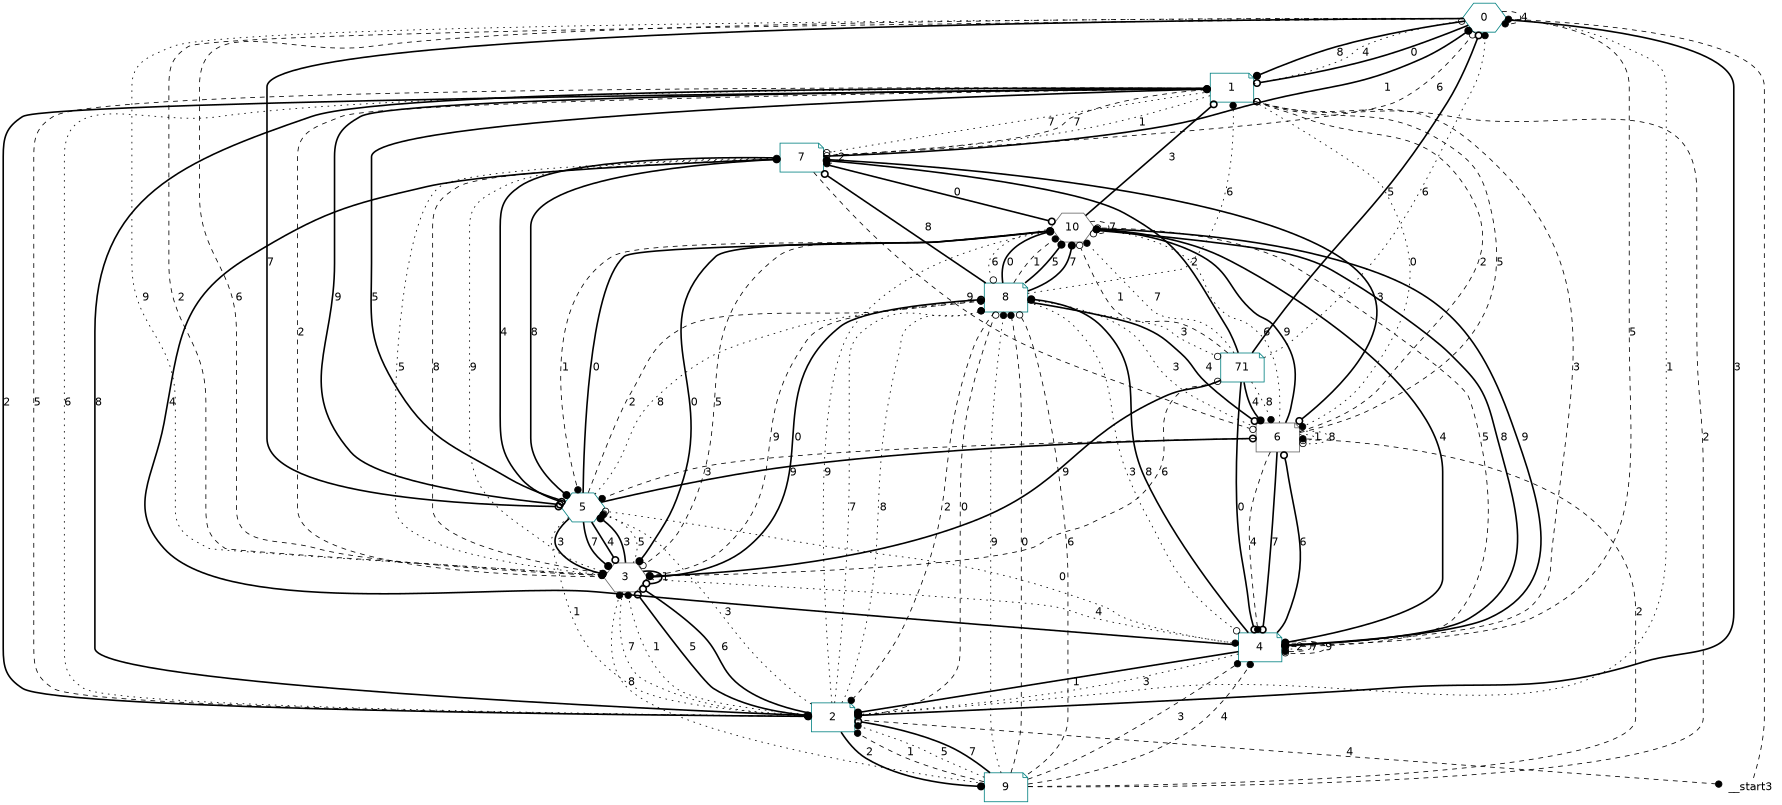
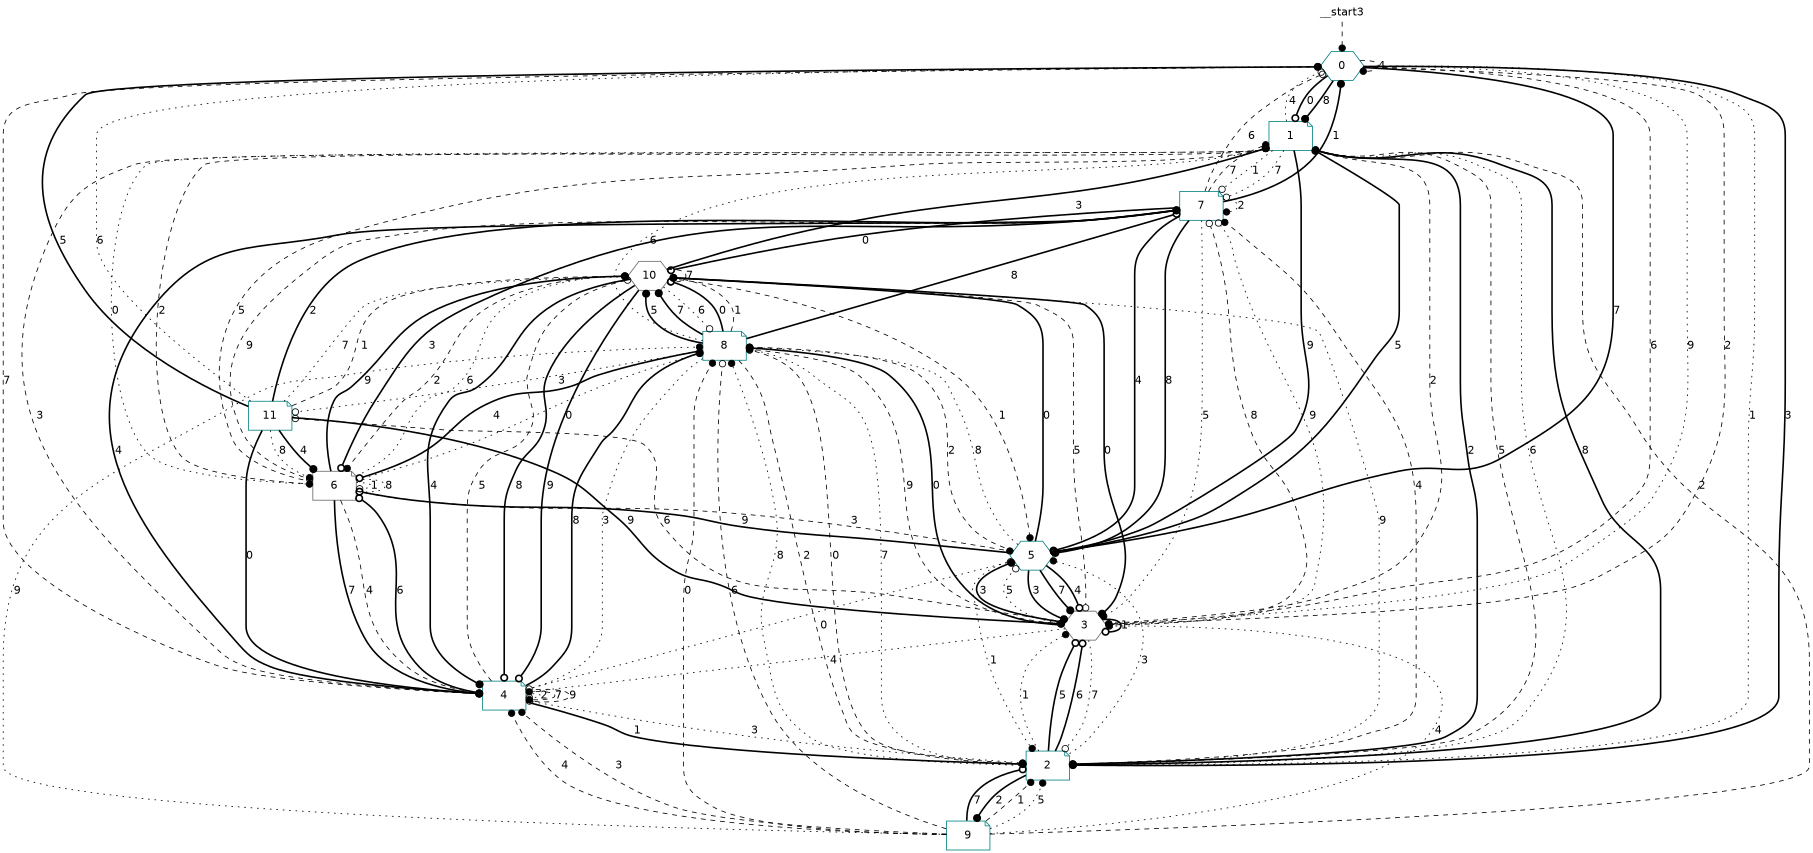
(1633, 333) -> (7, 381)
(1176, 368) -> (569, 416)
(1242, 368) -> (270, 416)
(632, 682) -> (1439, 731)
(1591, 745) -> (463, 330)
(1285, 752) -> (1416, 633)
